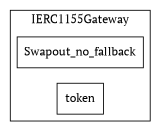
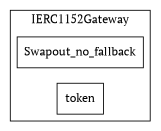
(80, 20) -> (80, 20)
